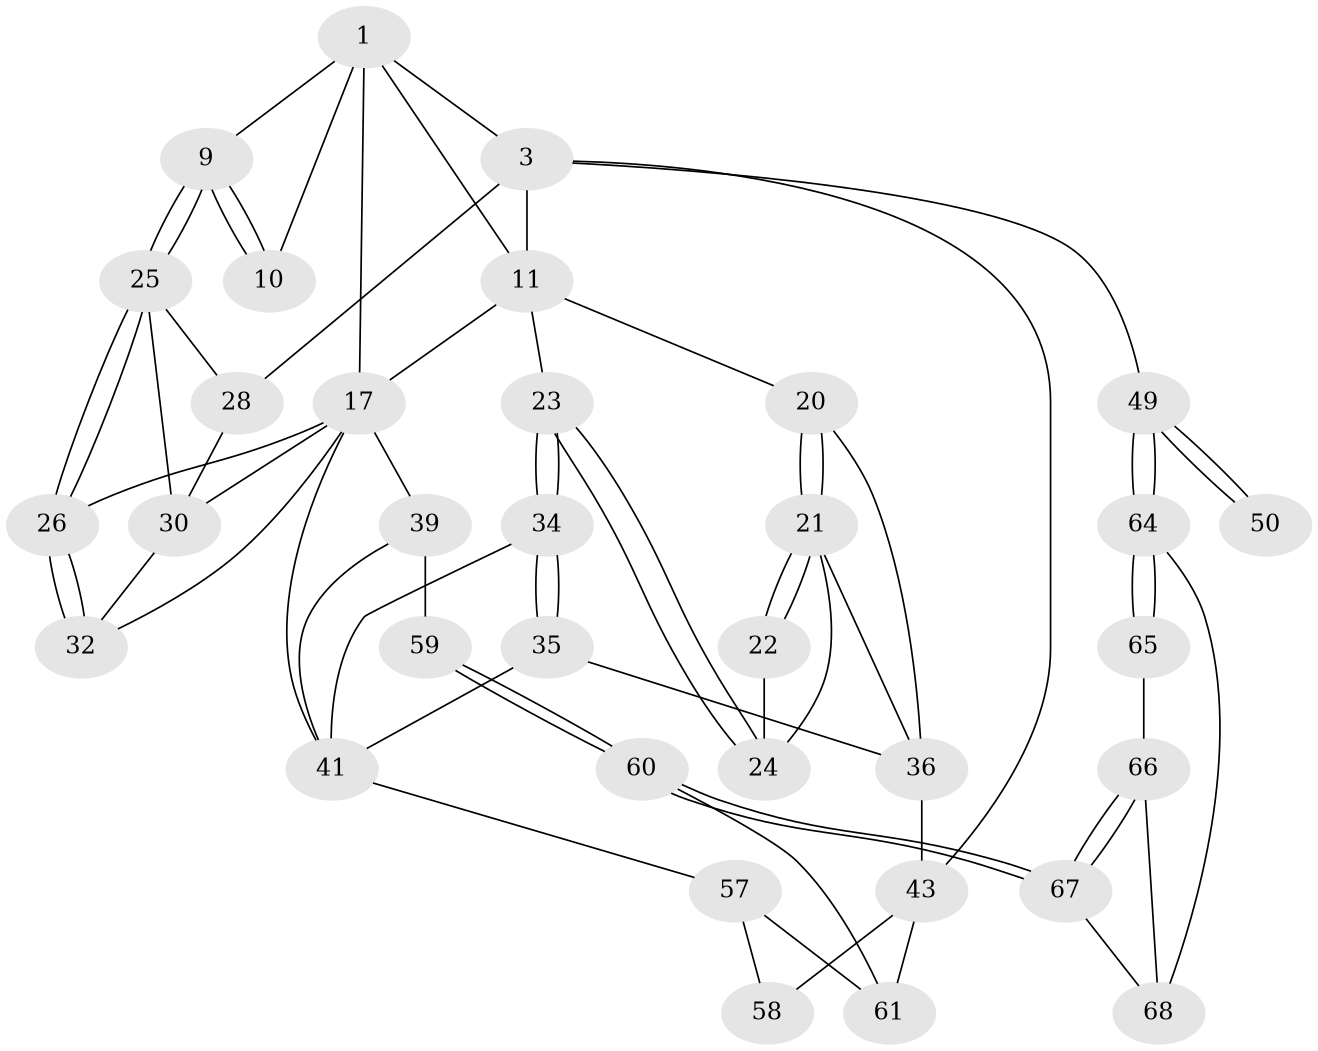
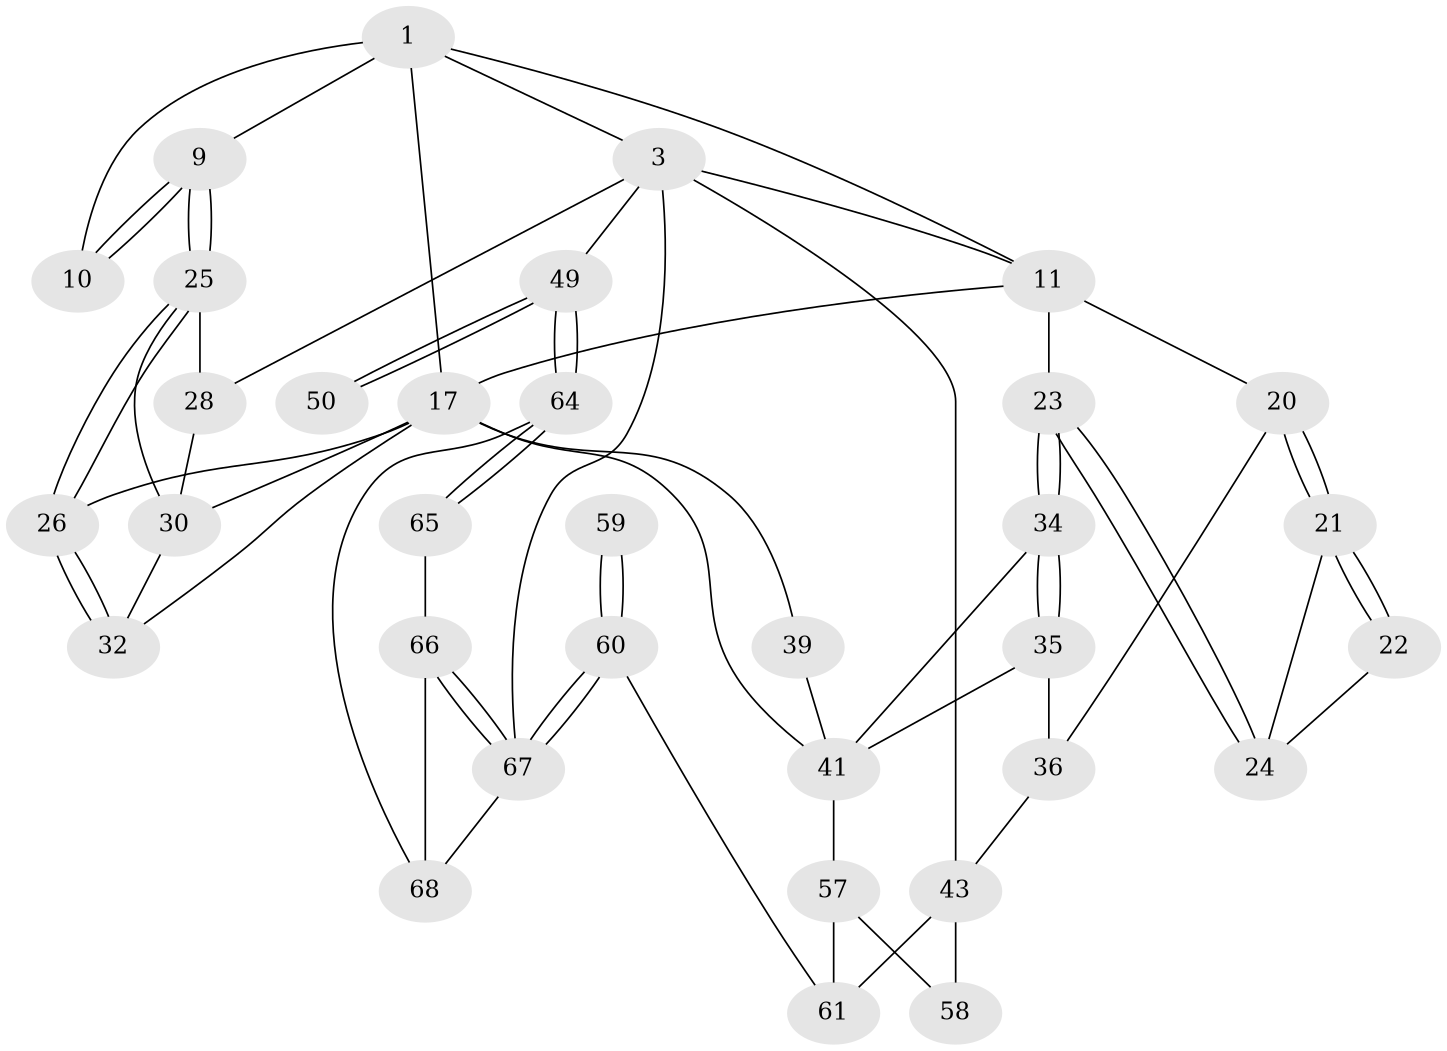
none -> (589, 464)
(425, 597) -> none
(867, 647) -> none
